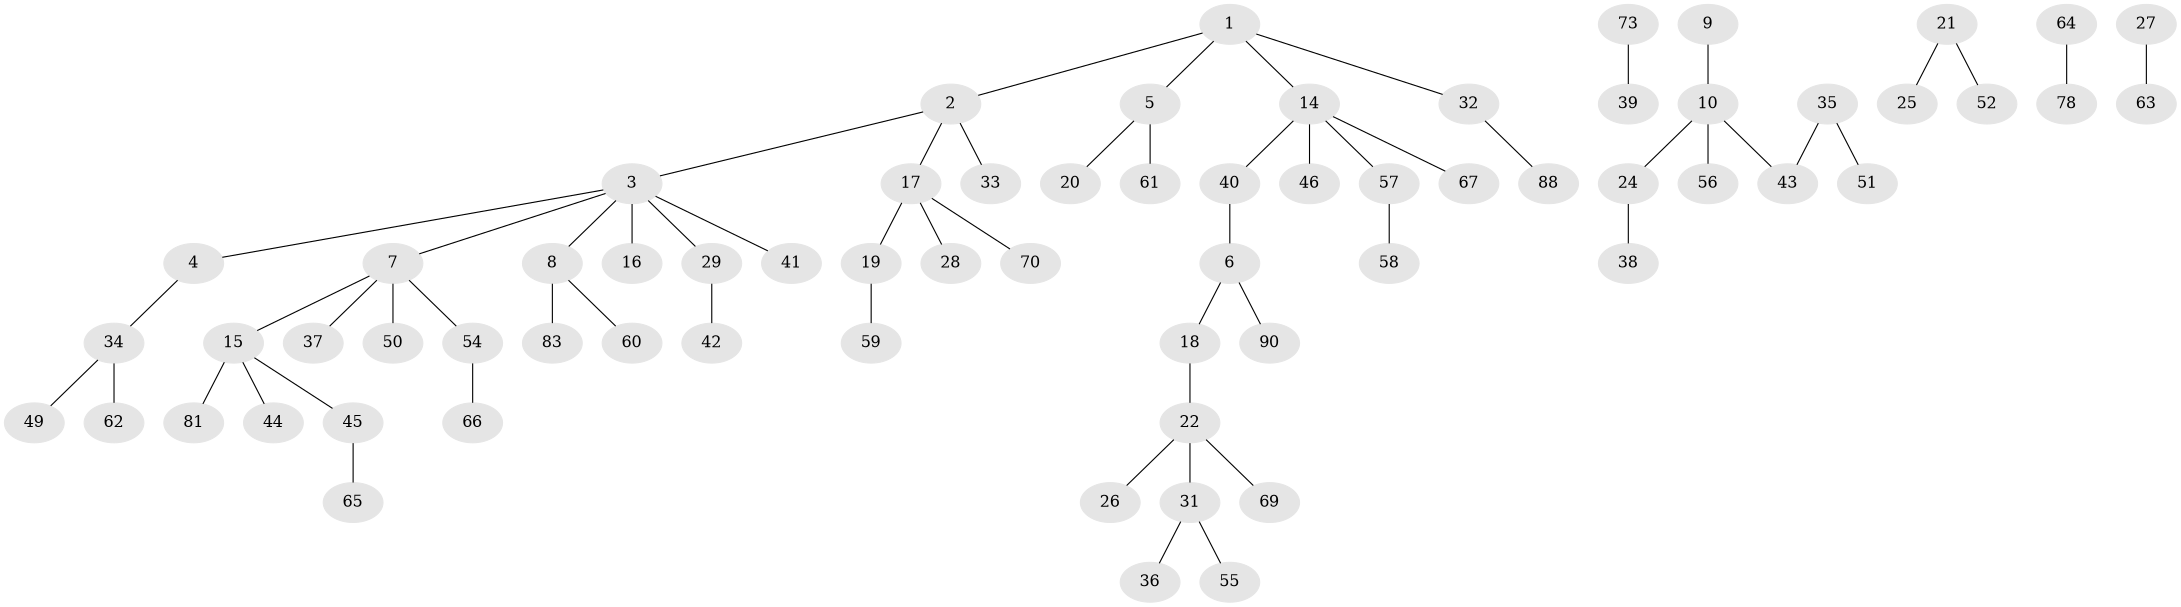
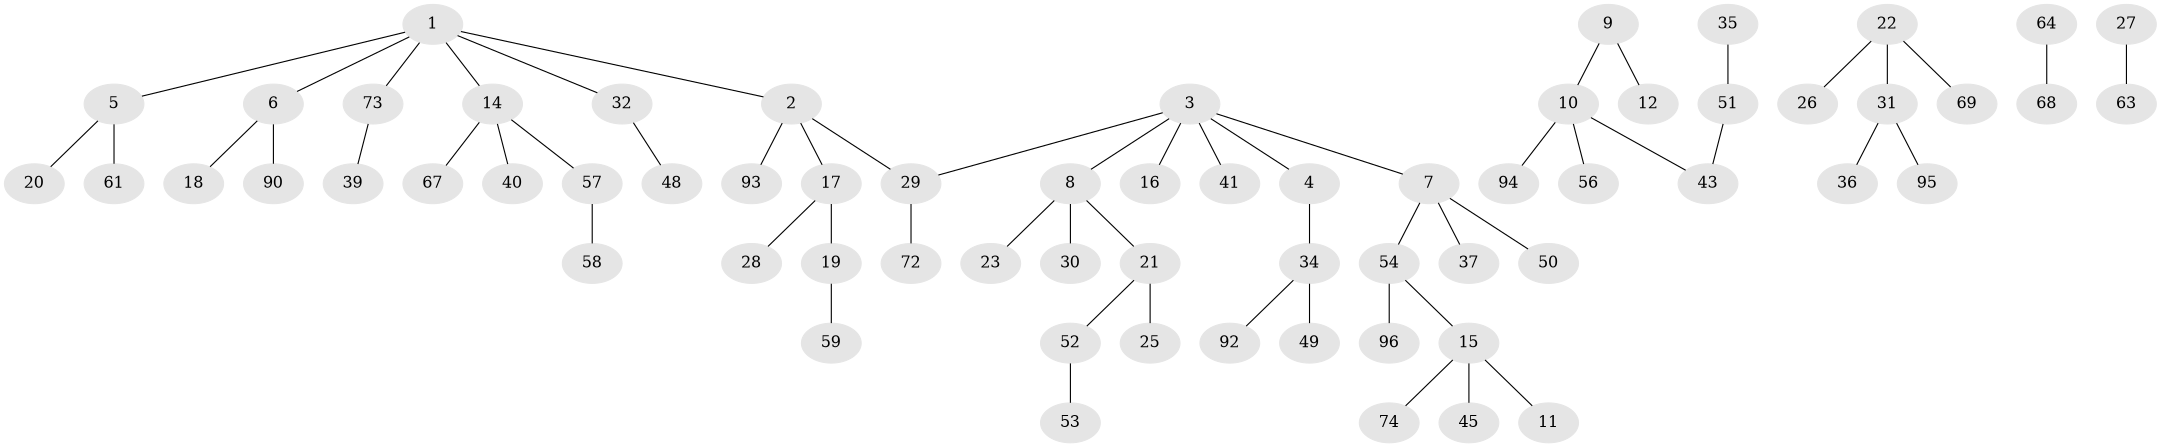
none -> (403, 64)
none -> (1648, 104)
(2067, 104) -> (2047, 104)
(792, 144) -> (851, 144)
(1808, 144) -> (1718, 144)
(991, 184) -> (752, 184)
(1310, 184) -> none
(1549, 184) -> (672, 184)
(1628, 184) -> (1509, 184)
none -> (1110, 223)
(1230, 224) -> (353, 64)
(1031, 263) -> none
(1628, 263) -> none
(313, 303) -> (1429, 303)
(552, 343) -> (991, 263)
(632, 343) -> (1070, 263)
(712, 343) -> (911, 263)
(1190, 383) -> none
(114, 423) -> (1230, 343)
(194, 423) -> (1549, 423)
(273, 423) -> (1389, 423)
(473, 423) -> (1389, 343)
none -> (1070, 423)
(353, 503) -> none
(1230, 582) -> (1927, 184)
